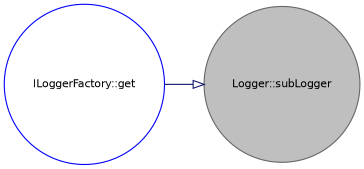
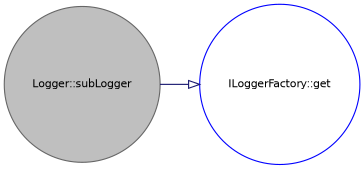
(179, 84) -> (174, 84)
